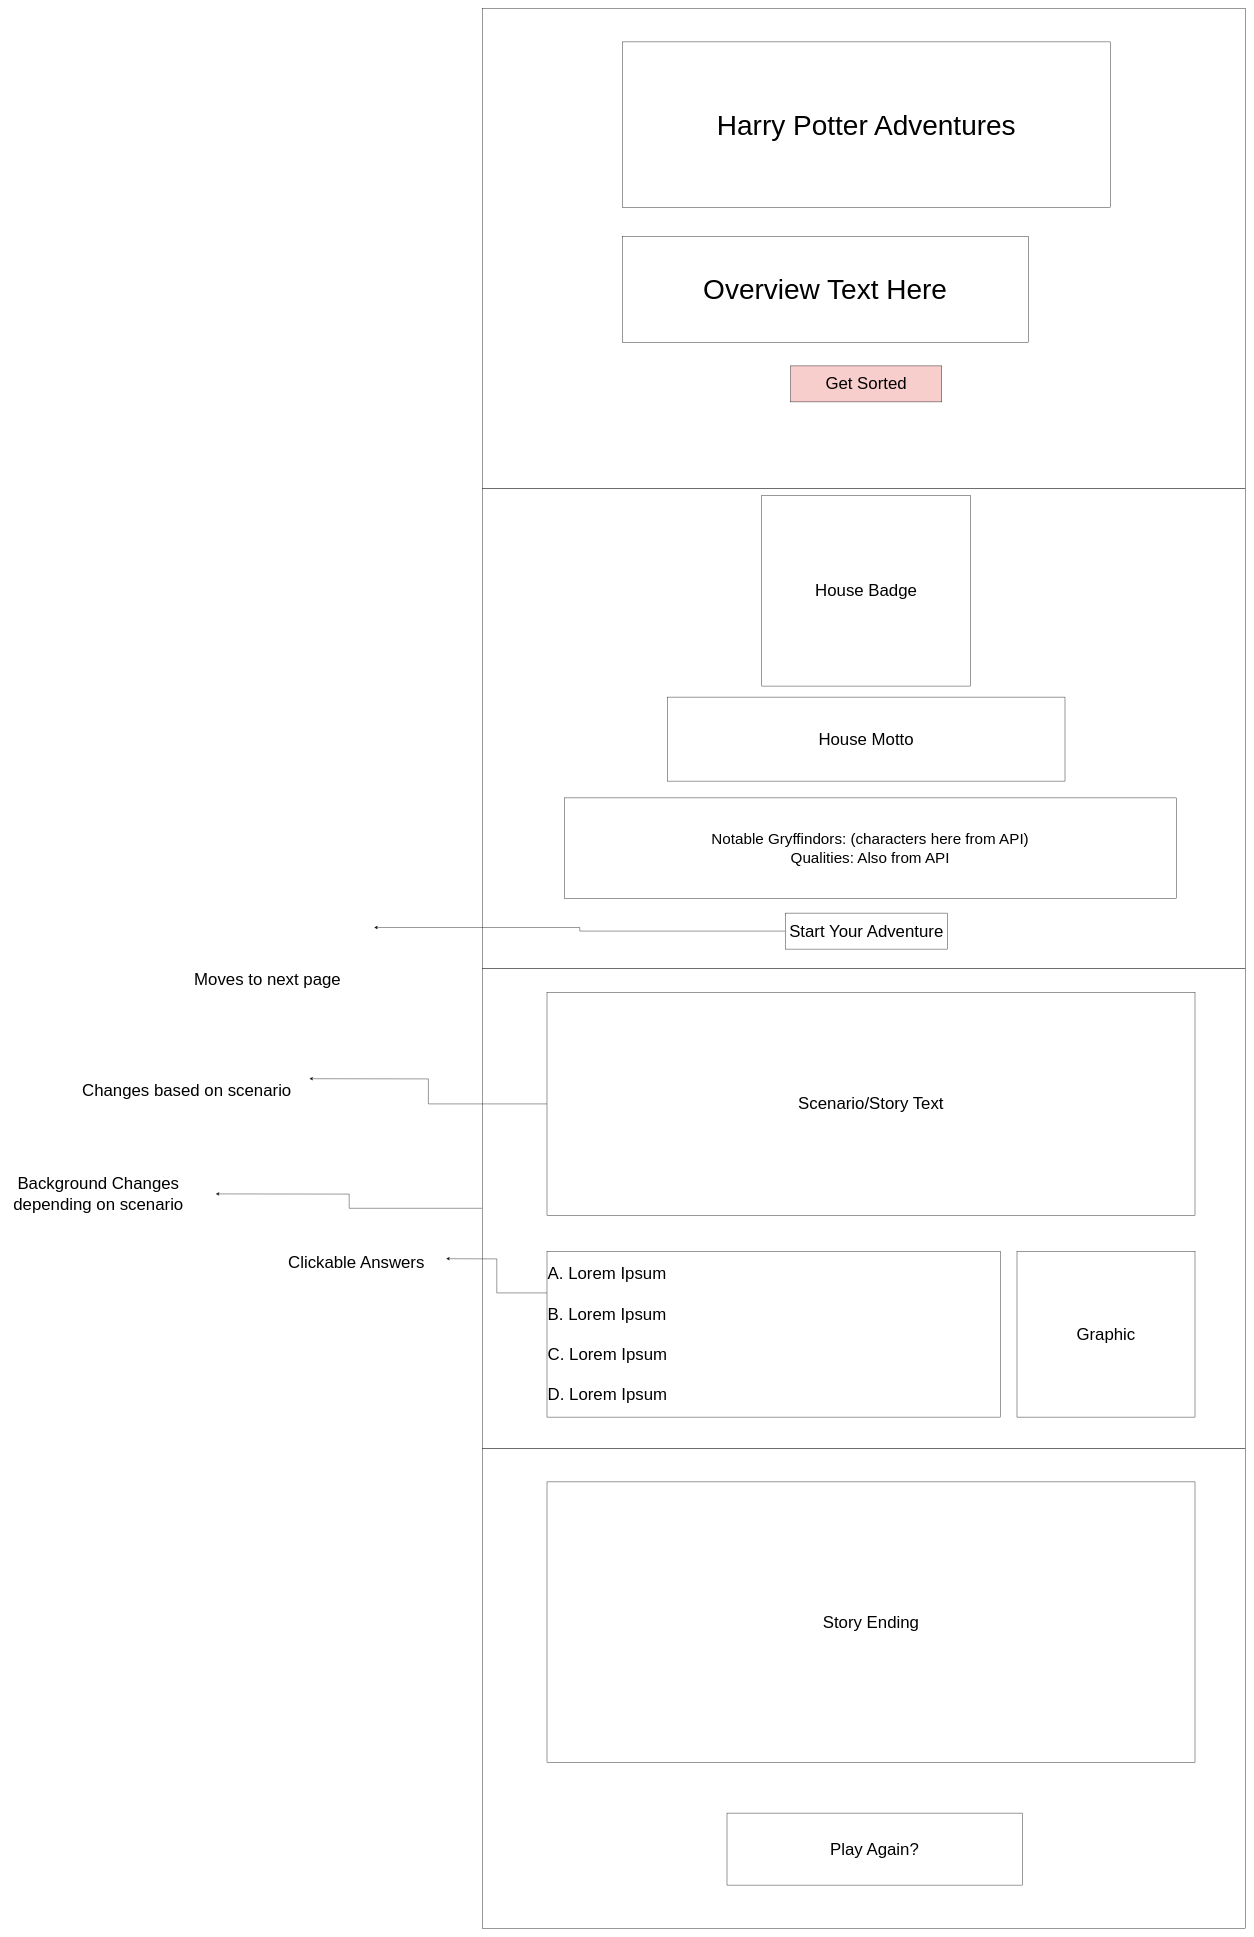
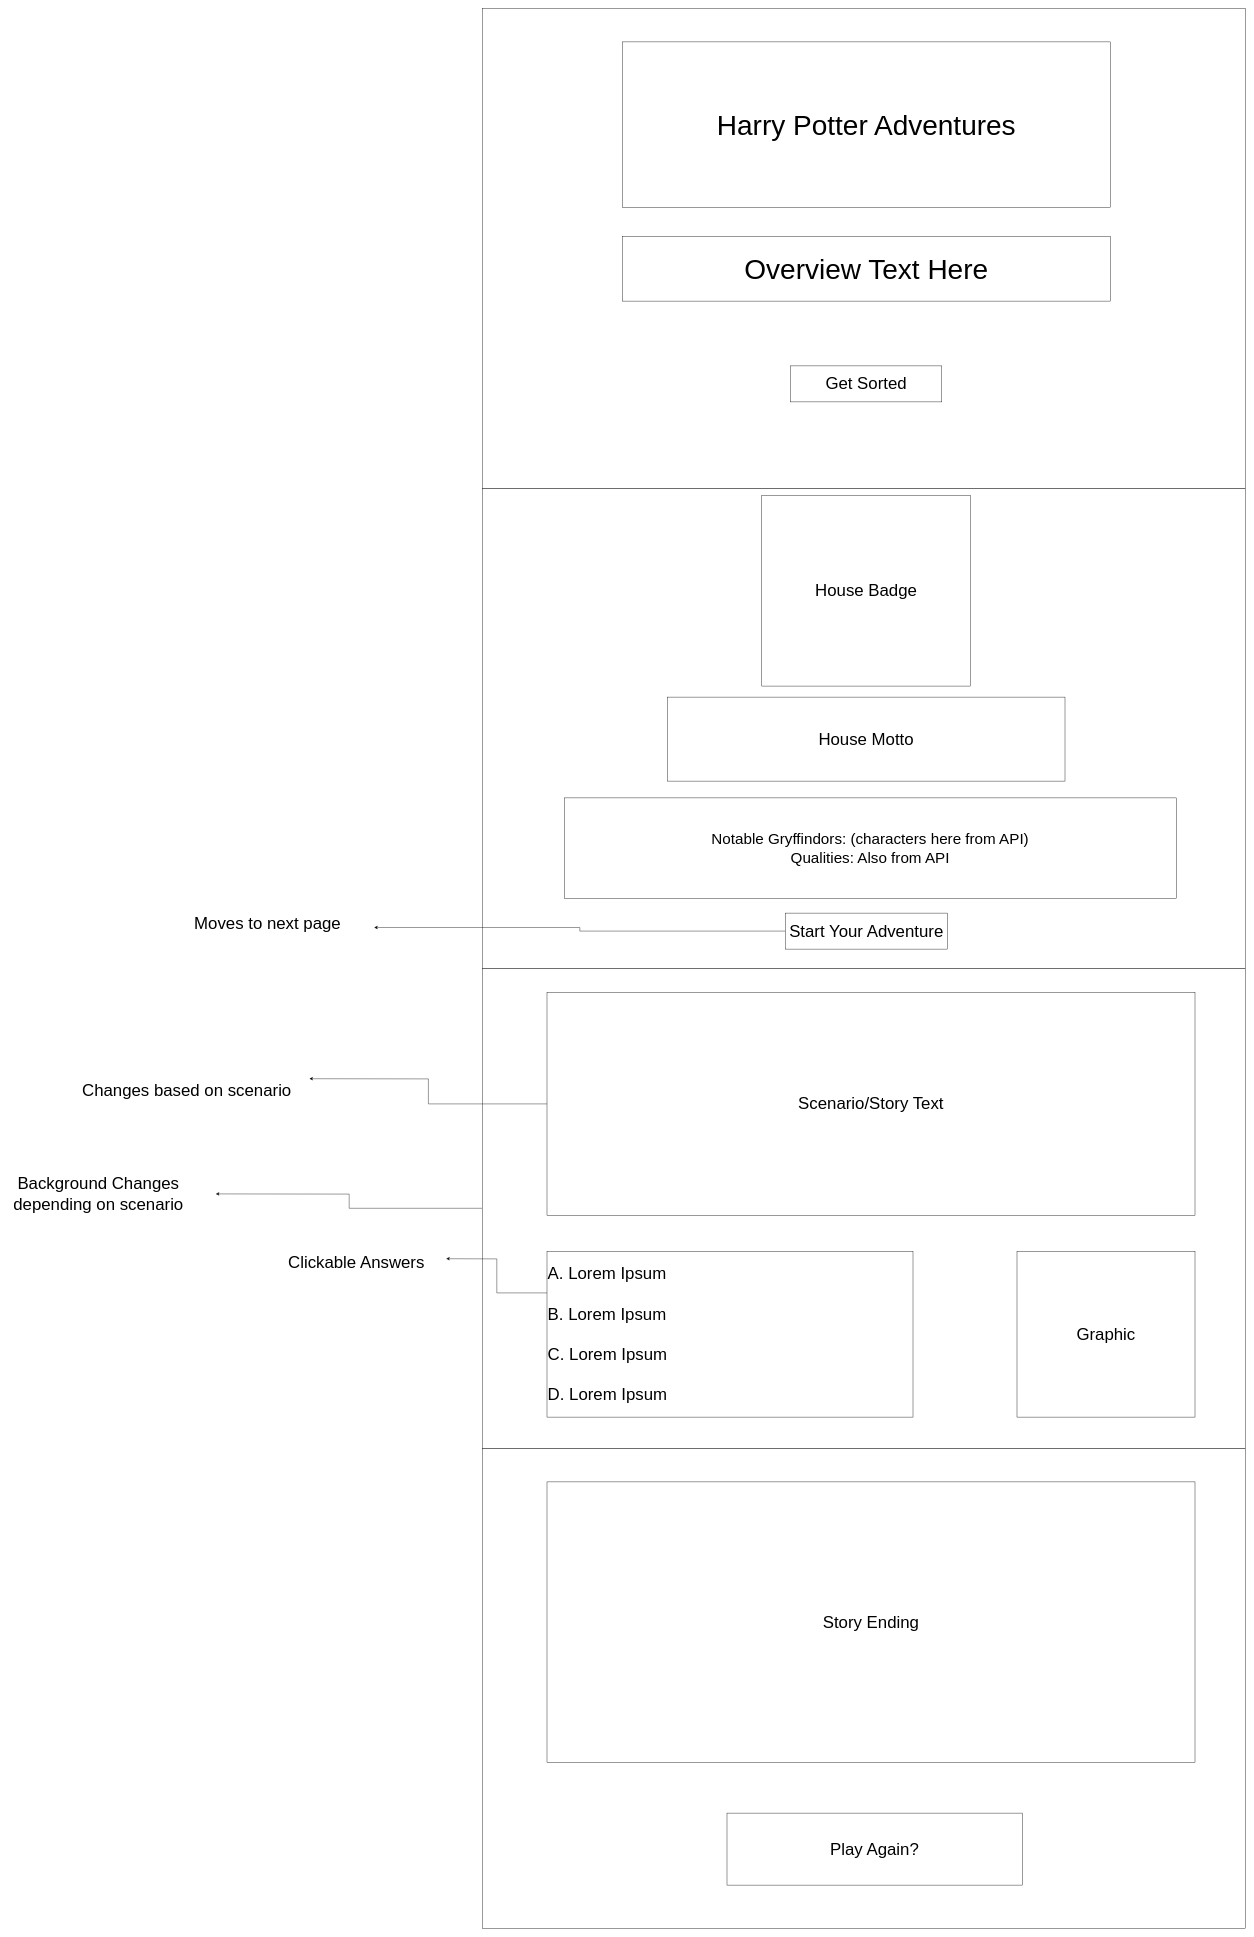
(825, 289) -> (866, 269)
(866, 384) -> (866, 384)
(267, 980) -> (267, 924)
(774, 1334) -> (730, 1334)
